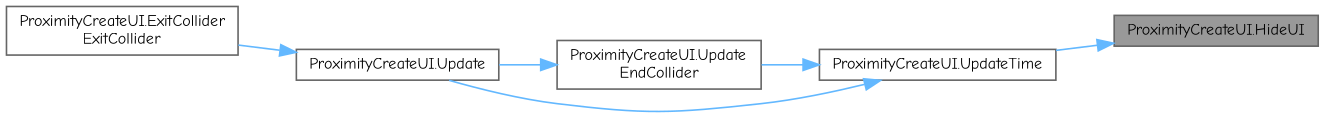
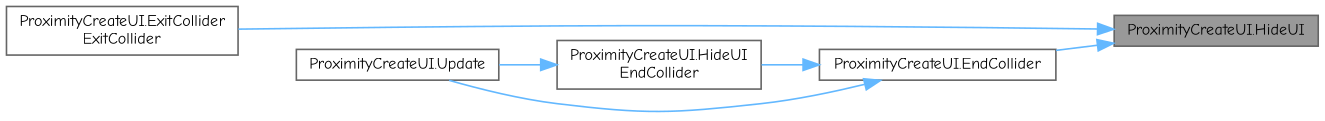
(259, 48) -> (668, 26)
(659, 65) -> (659, 65)
(938, 65) -> (938, 65)
